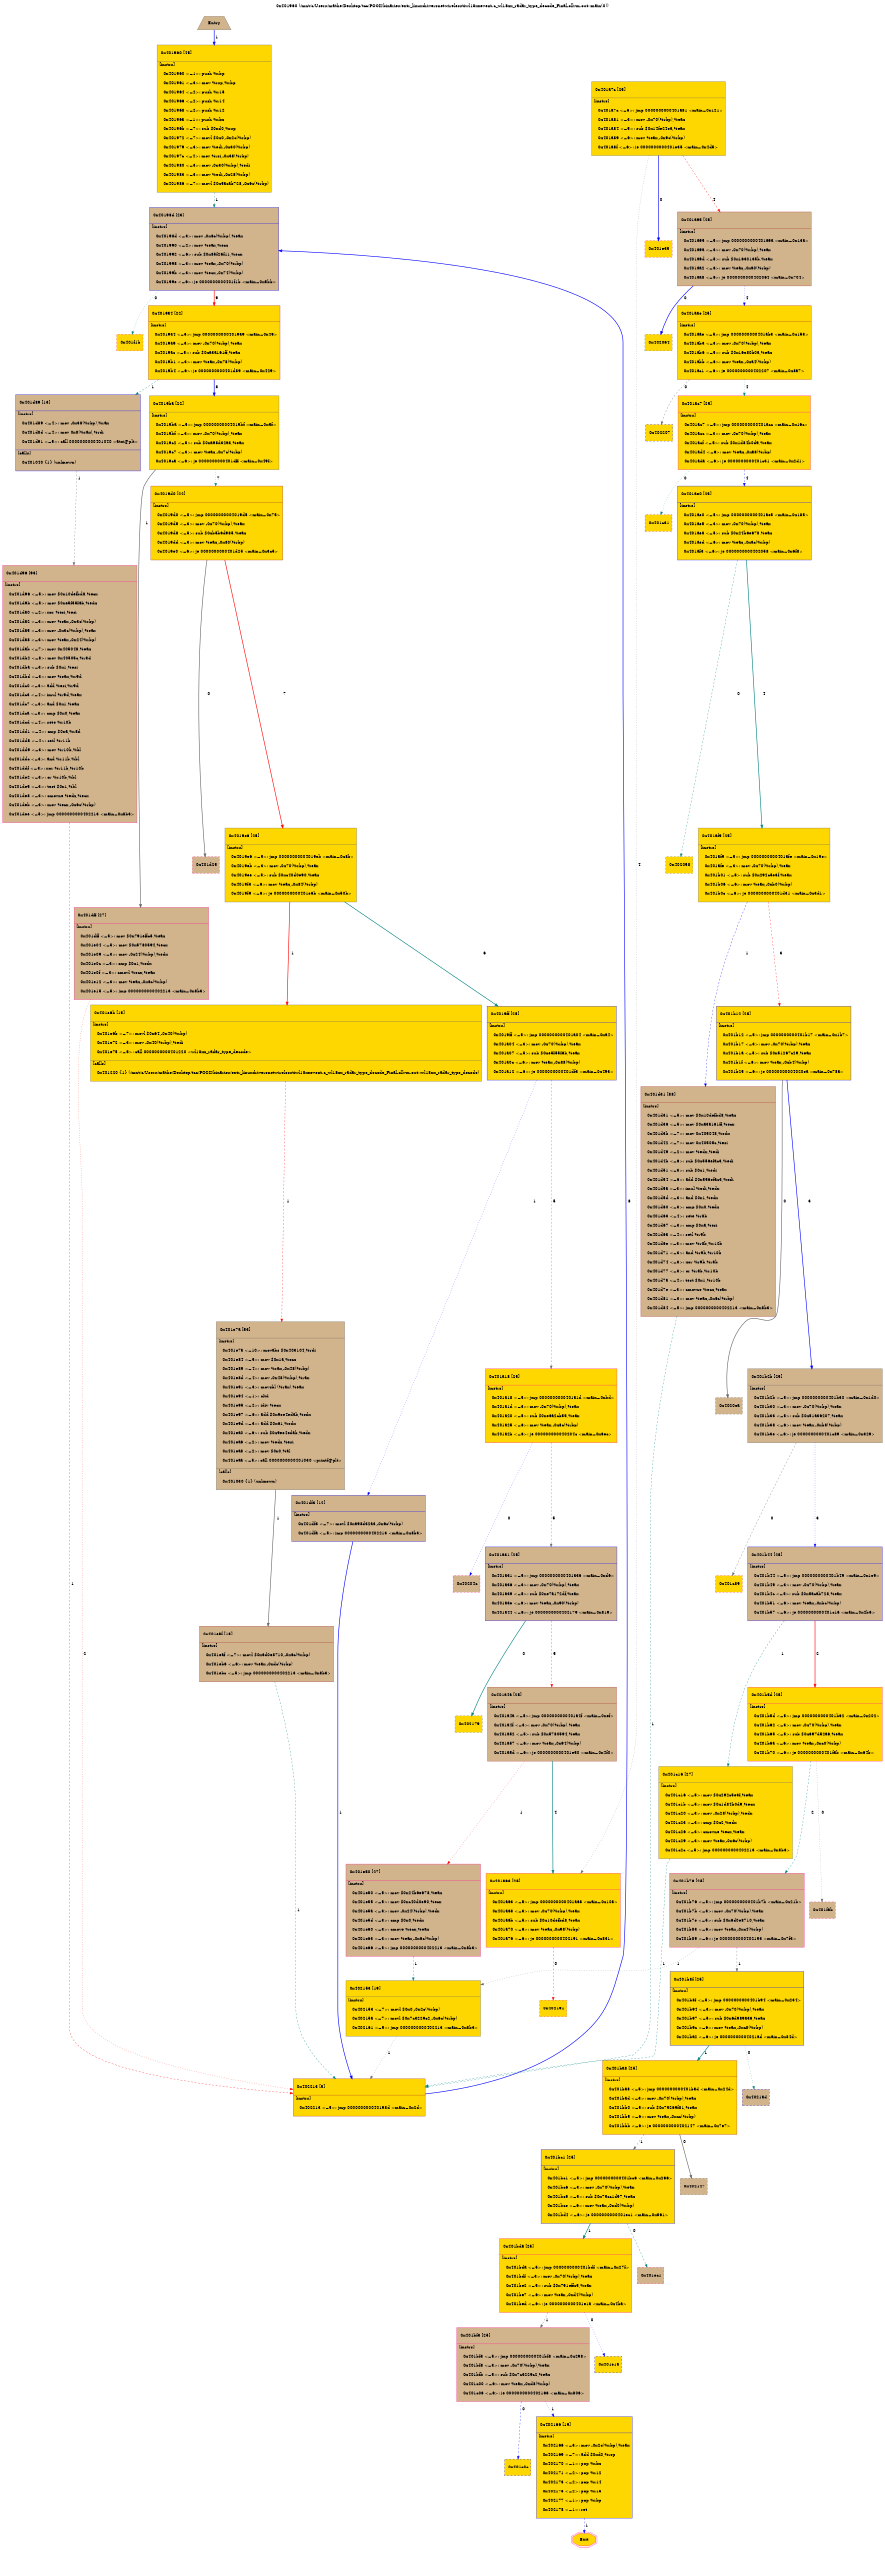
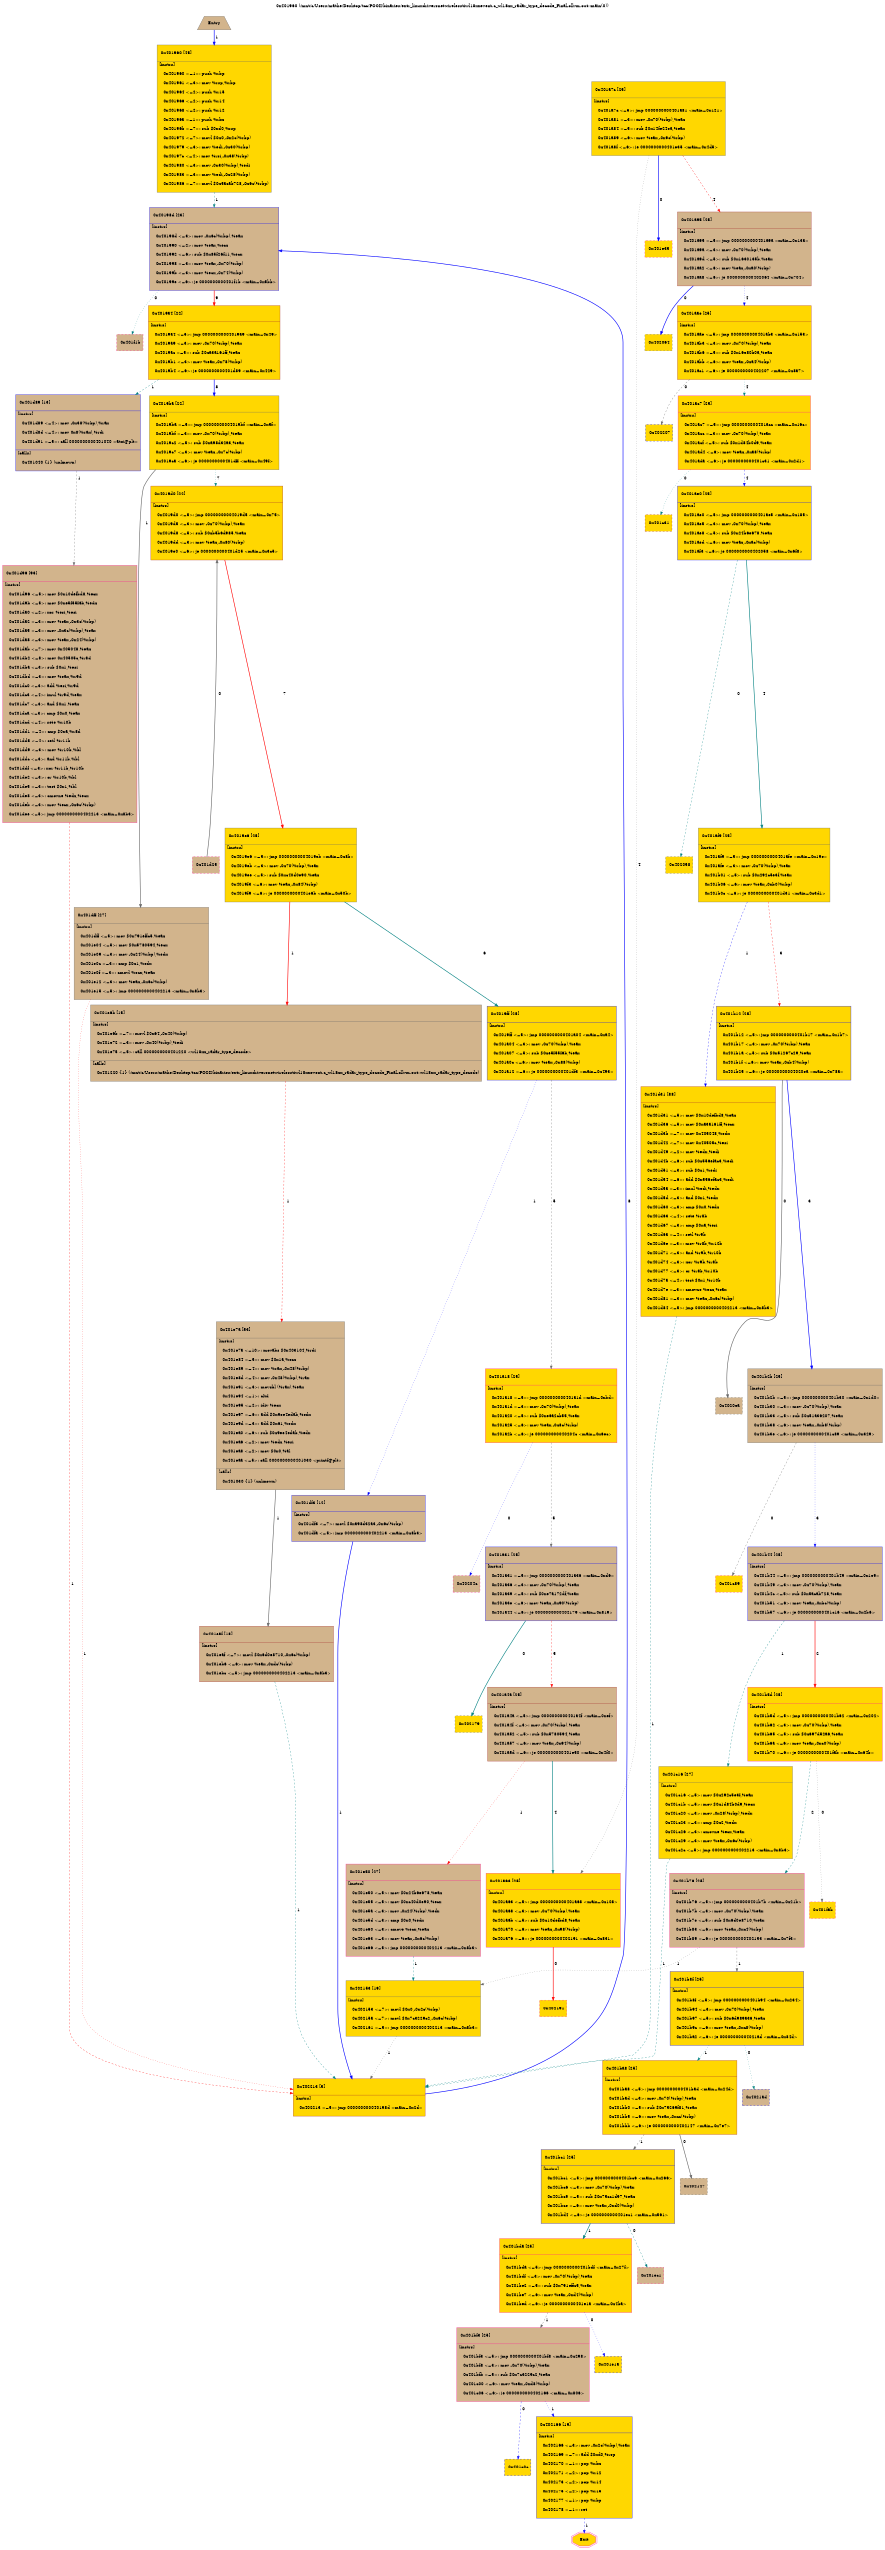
(130, 343) -> (130, 343)
(199, 707) -> (215, 710)
(141, 953) -> (141, 953)
(286, 1043) -> (286, 1043)
(708, 1202) -> (708, 1202)
(84, 1654) -> (84, 1654)
(822, 1910) -> (822, 1910)
(553, 1972) -> (553, 1972)
(704, 2052) -> (704, 2052)
